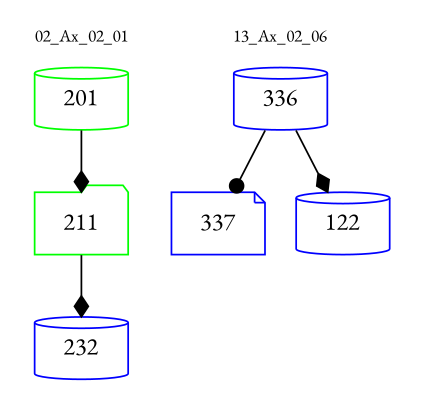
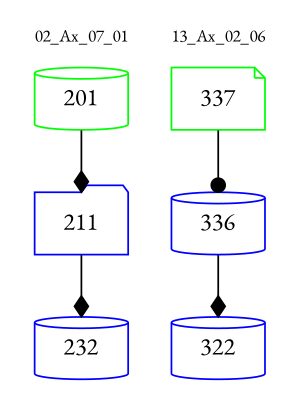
(82, 37) -> (82, 37)
(253, 155) -> (218, 154)
(81, 223) -> (81, 223)
(218, 223) -> (218, 99)
(343, 223) -> (218, 348)
